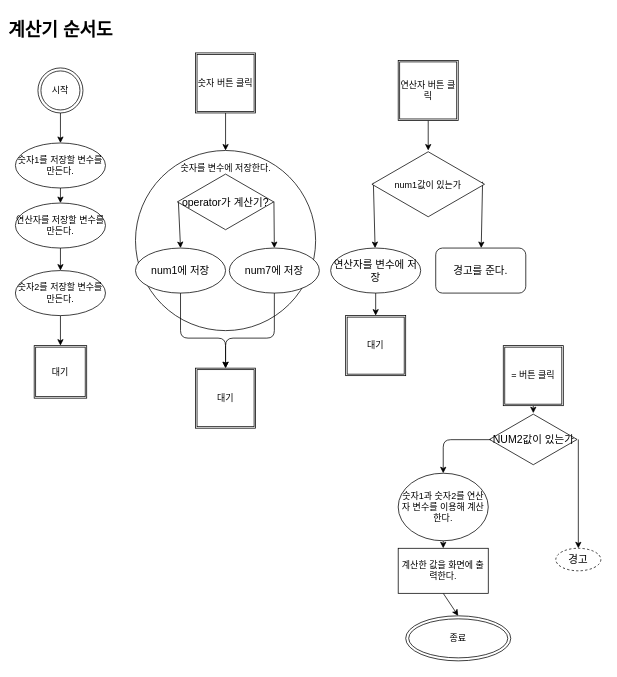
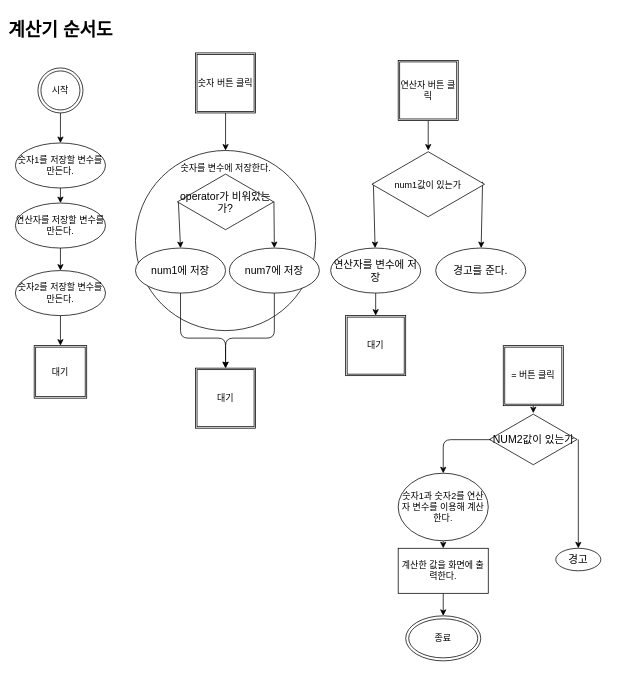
(225, 202) -> (225, 202)
(480, 270) -> (480, 270)
(578, 559) -> (578, 559)
(458, 638) -> (443, 638)
